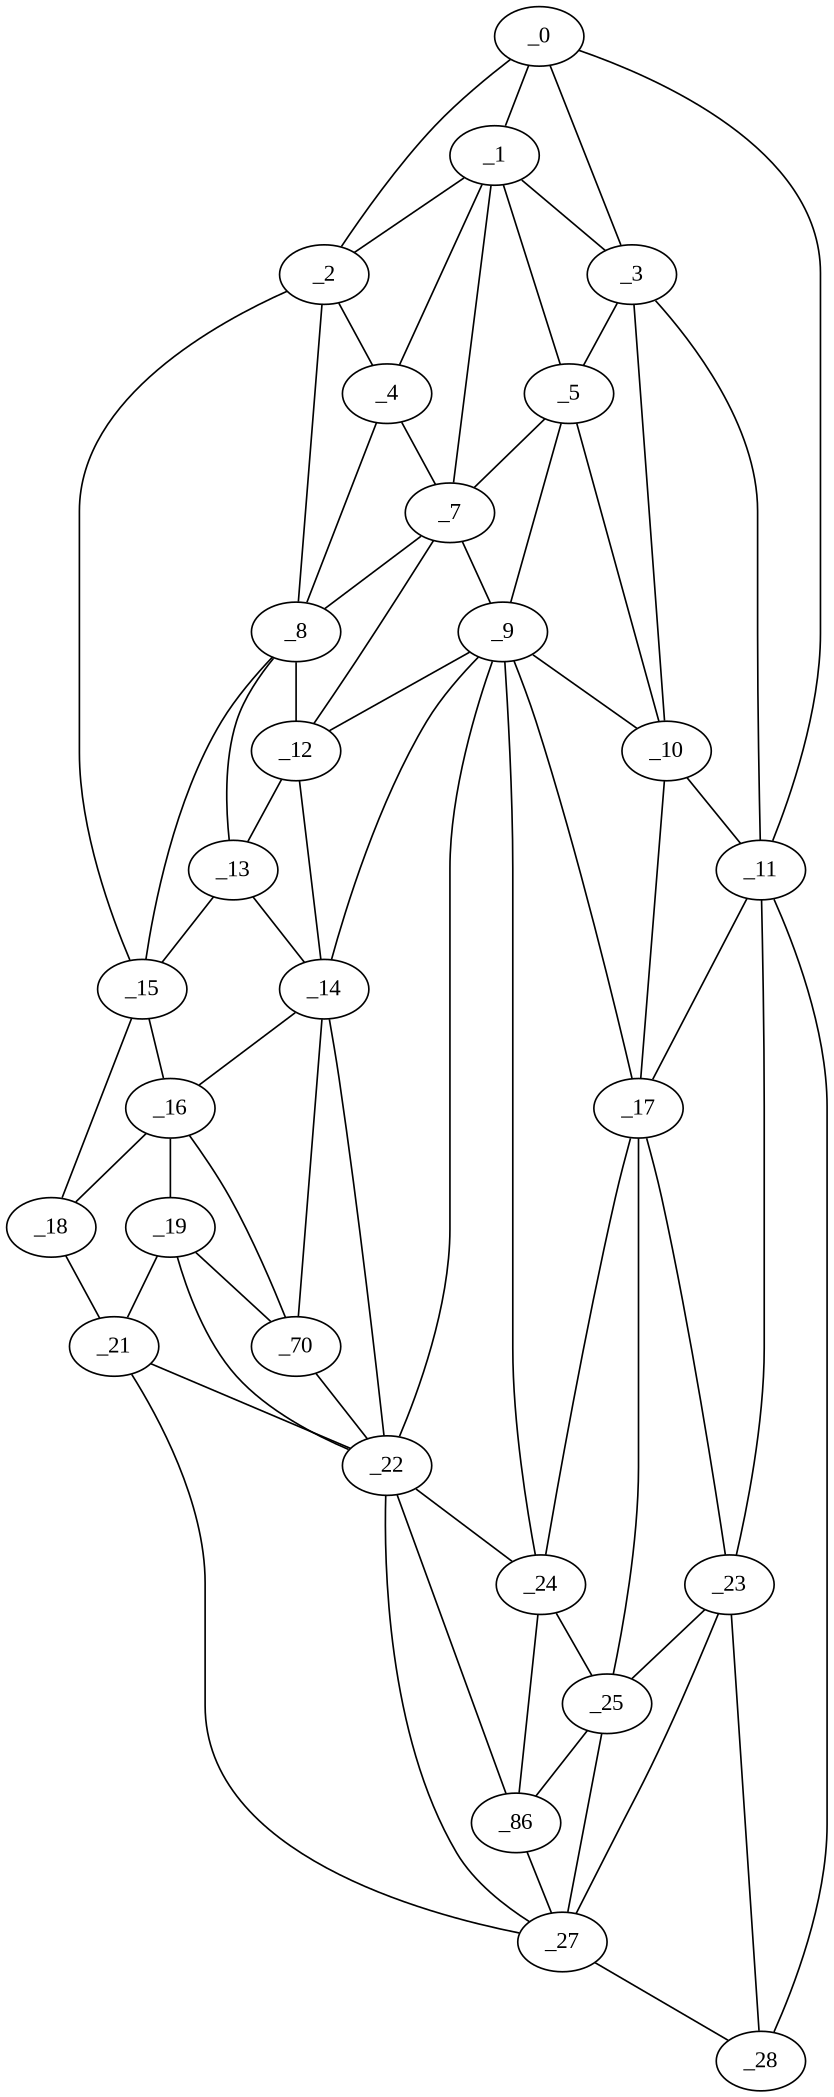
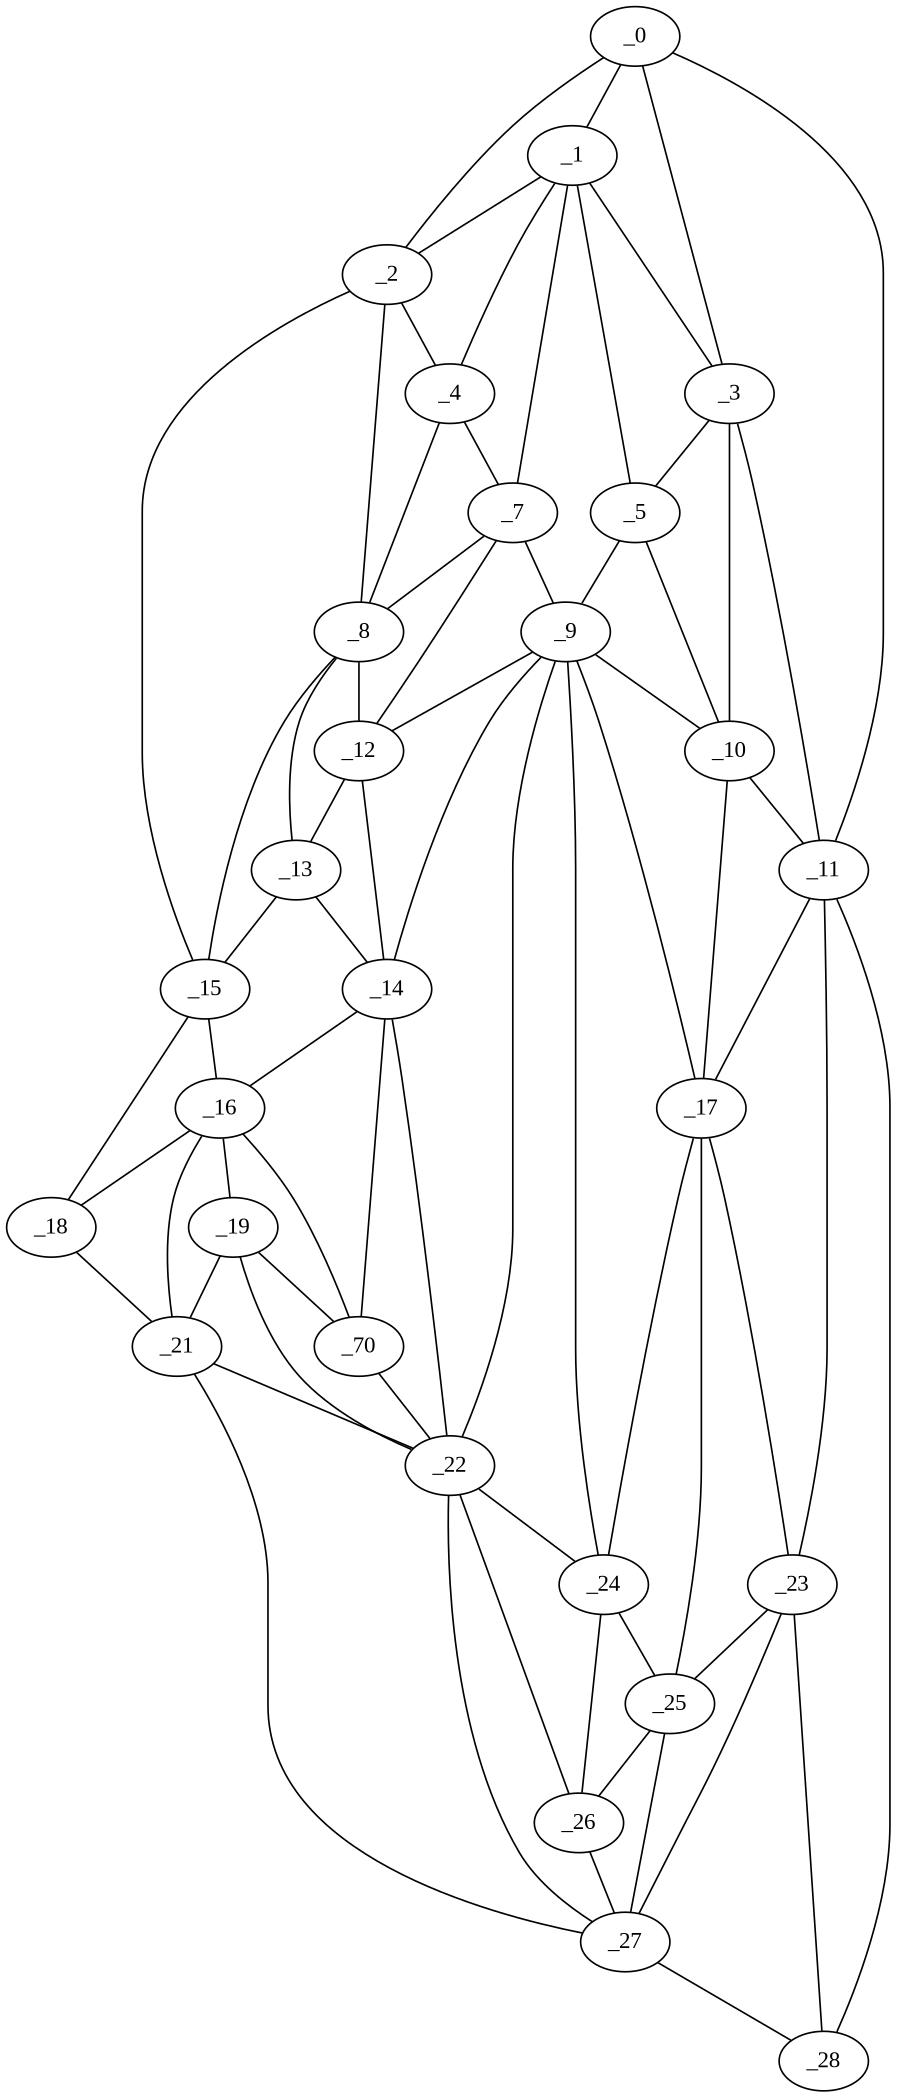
(510, 453) -> none
none -> (169, 1223)
(516, 1823) -> (579, 1823)
